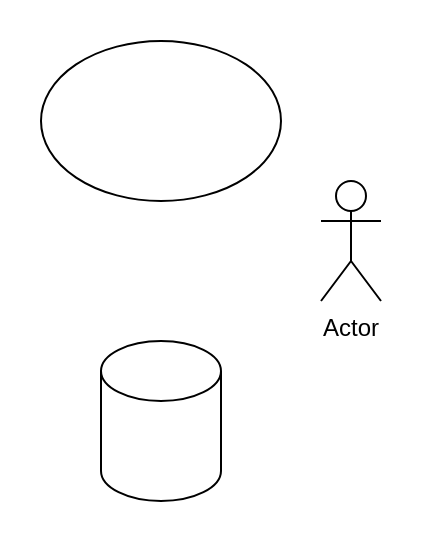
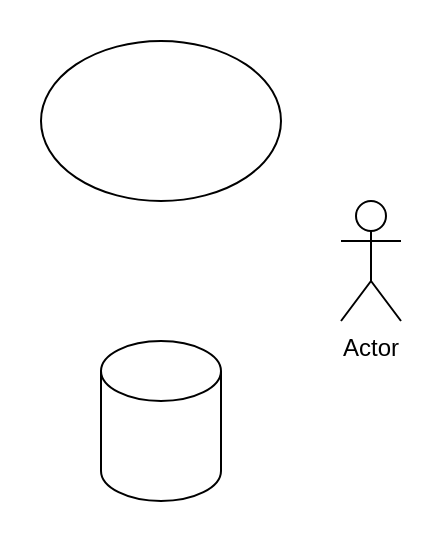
(351, 241) -> (371, 261)
